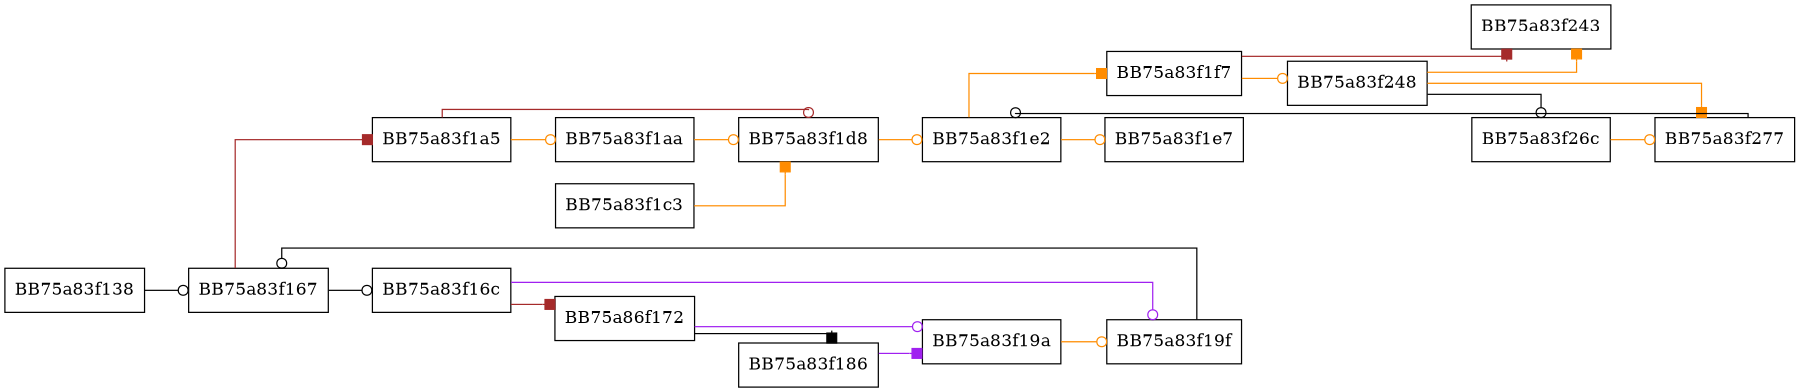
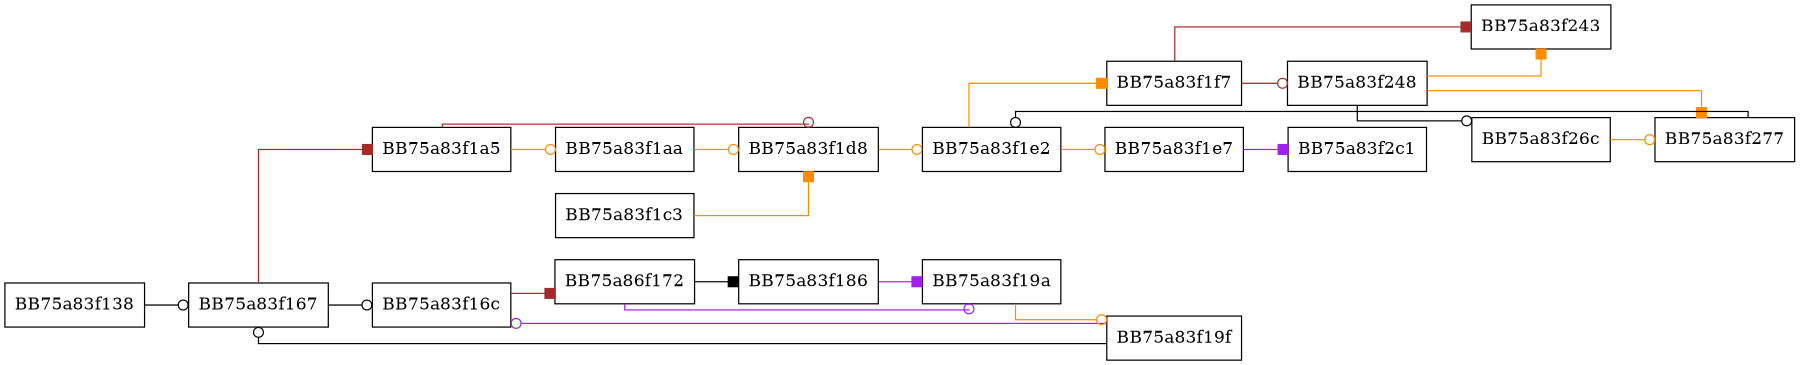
(1260, 78) -> (1260, 83)
none -> (1357, 149)
(846, 282) -> (814, 323)
